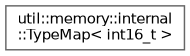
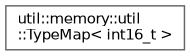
(95, 28) -> (95, 28)
